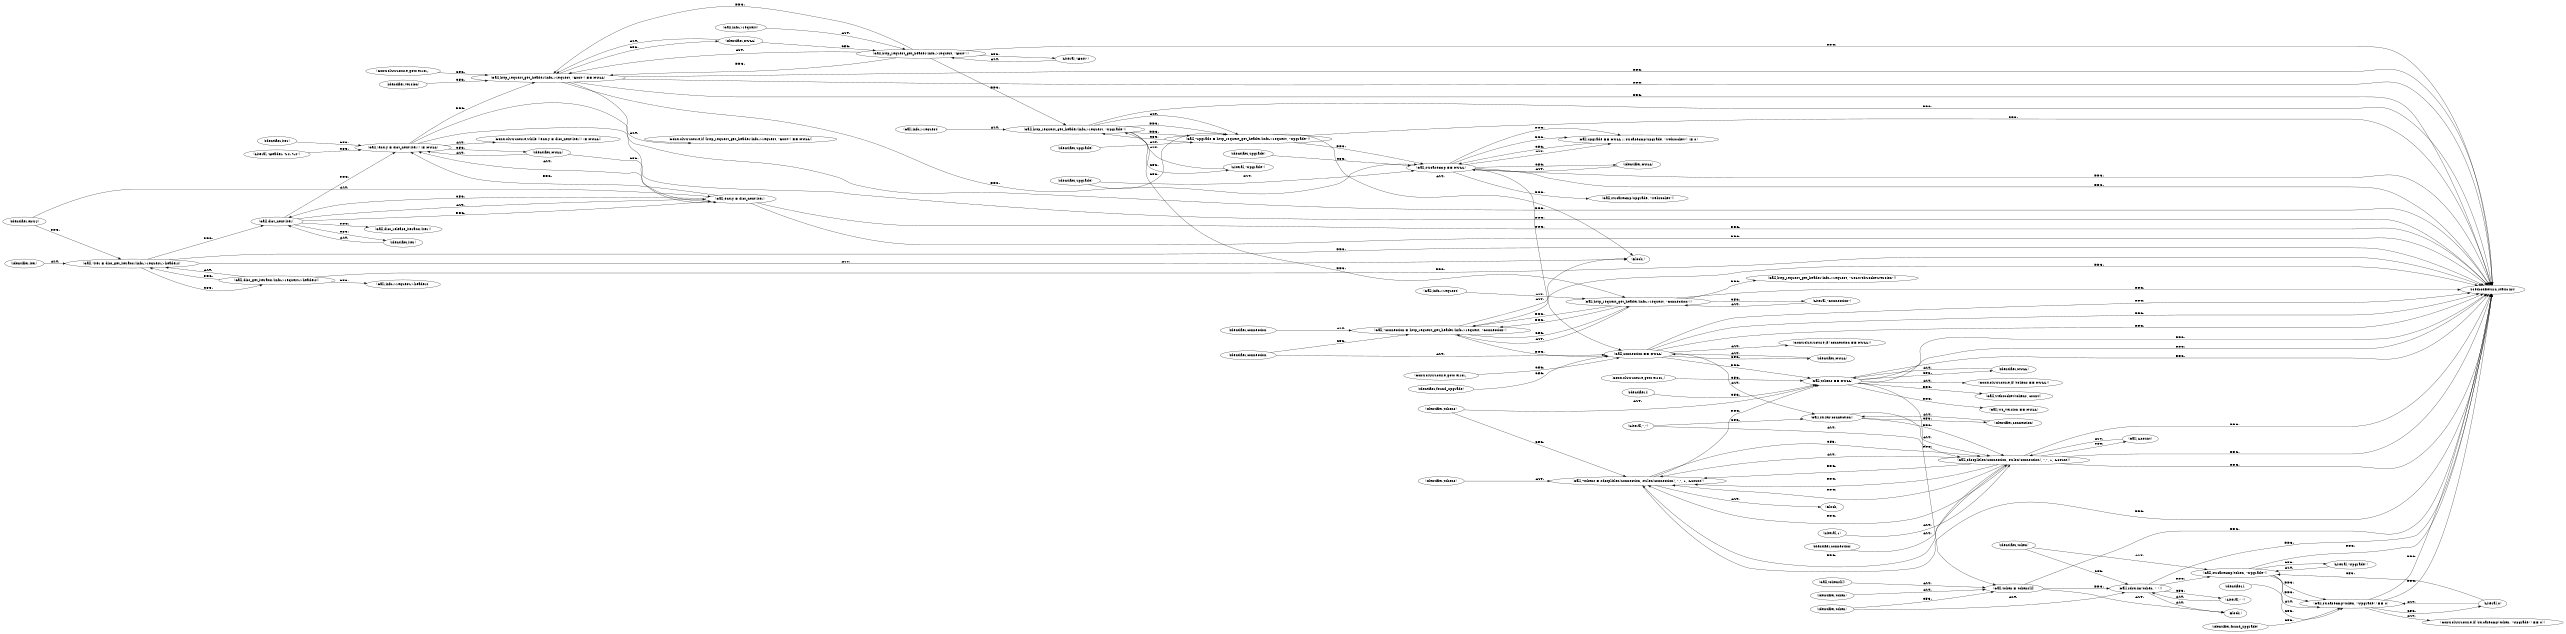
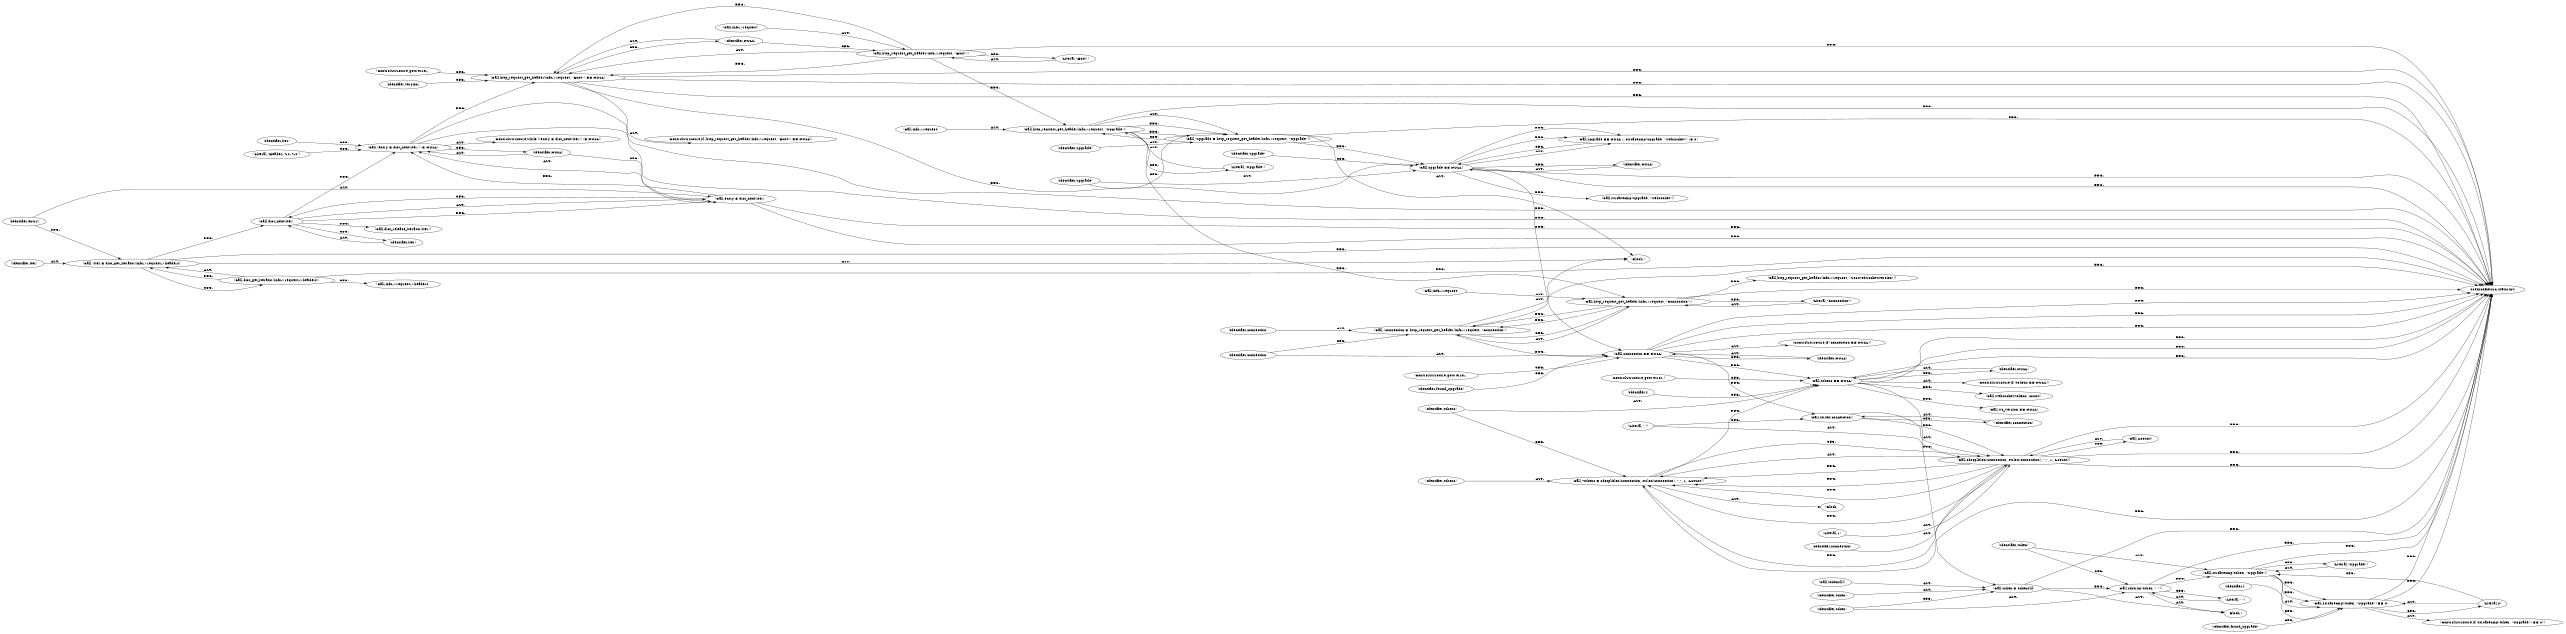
(1441, 168) -> (1441, 168)
(1736, 383) -> (1736, 383)
